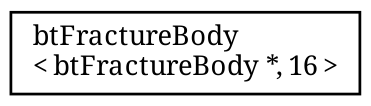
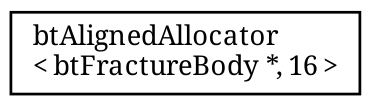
(185, 53) -> (185, 53)
